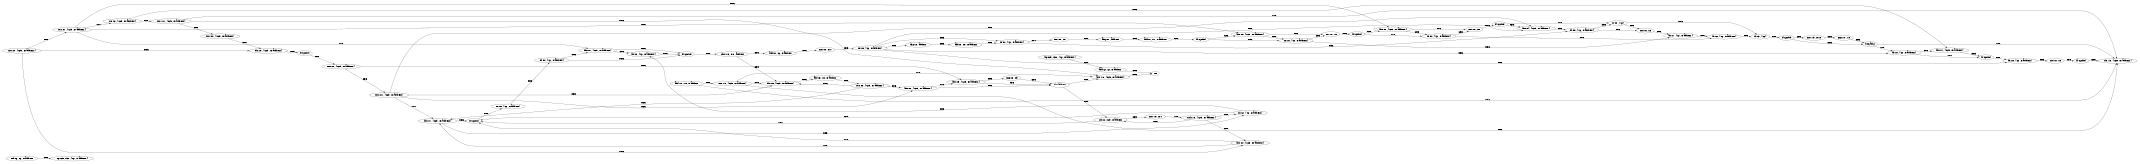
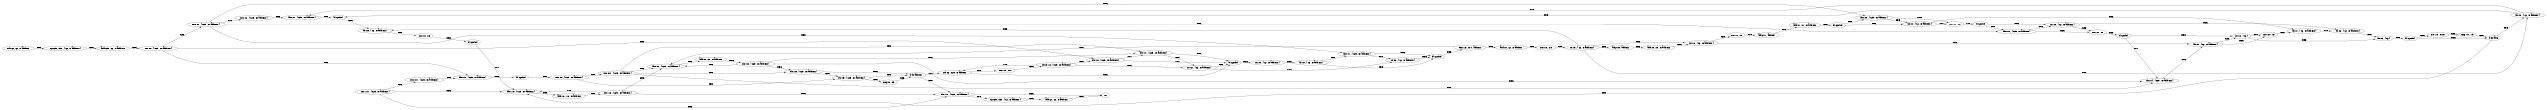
(146, 21) -> none
(1198, 32) -> (1454, 82)
none -> (113, 48)
none -> (977, 97)
(1416, 100) -> (545, 94)
